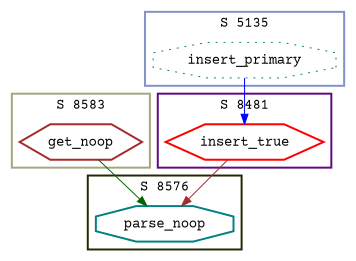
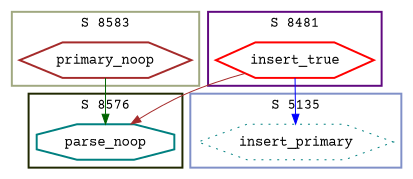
(245, 60) -> (296, 142)
(245, 100) -> (295, 100)
(81, 142) -> (106, 60)
